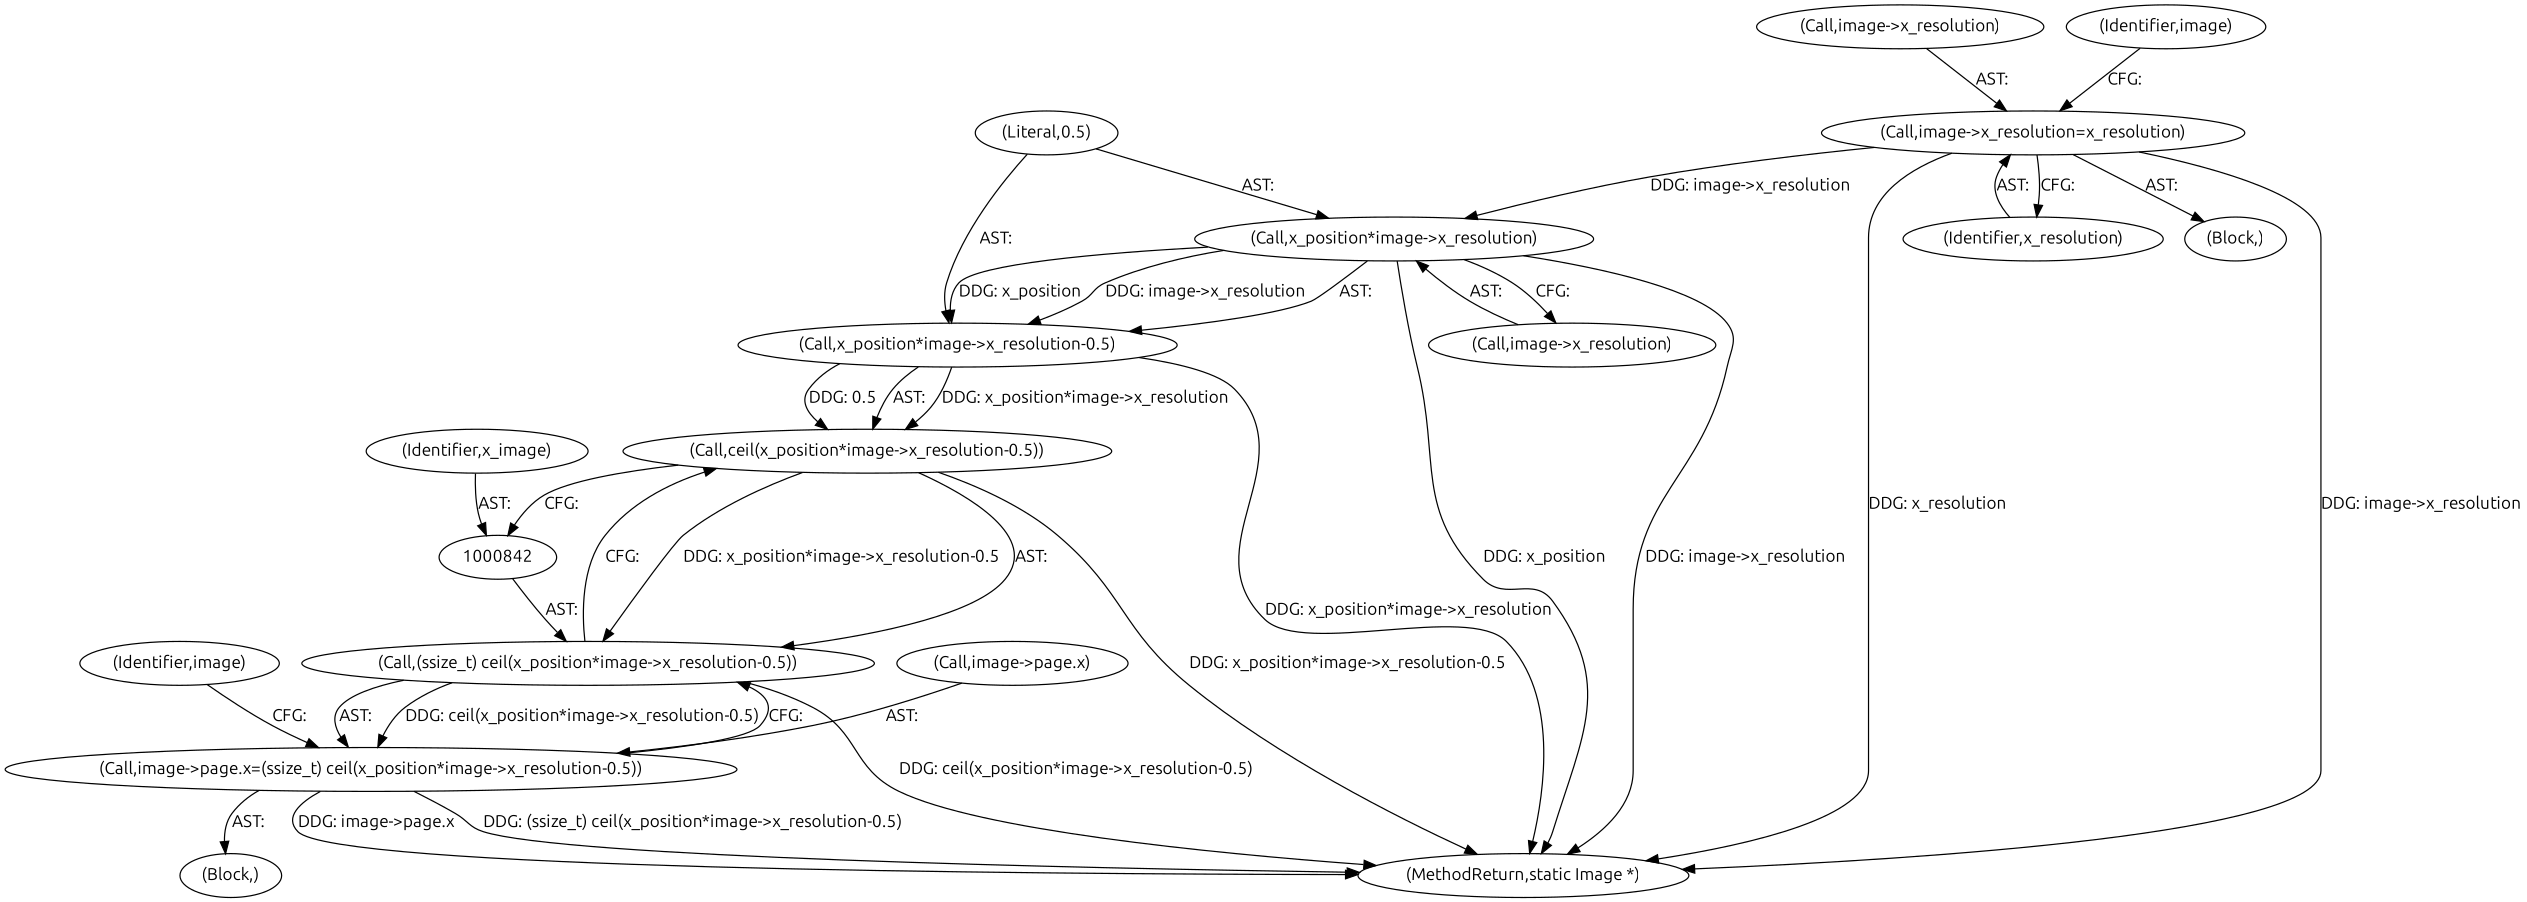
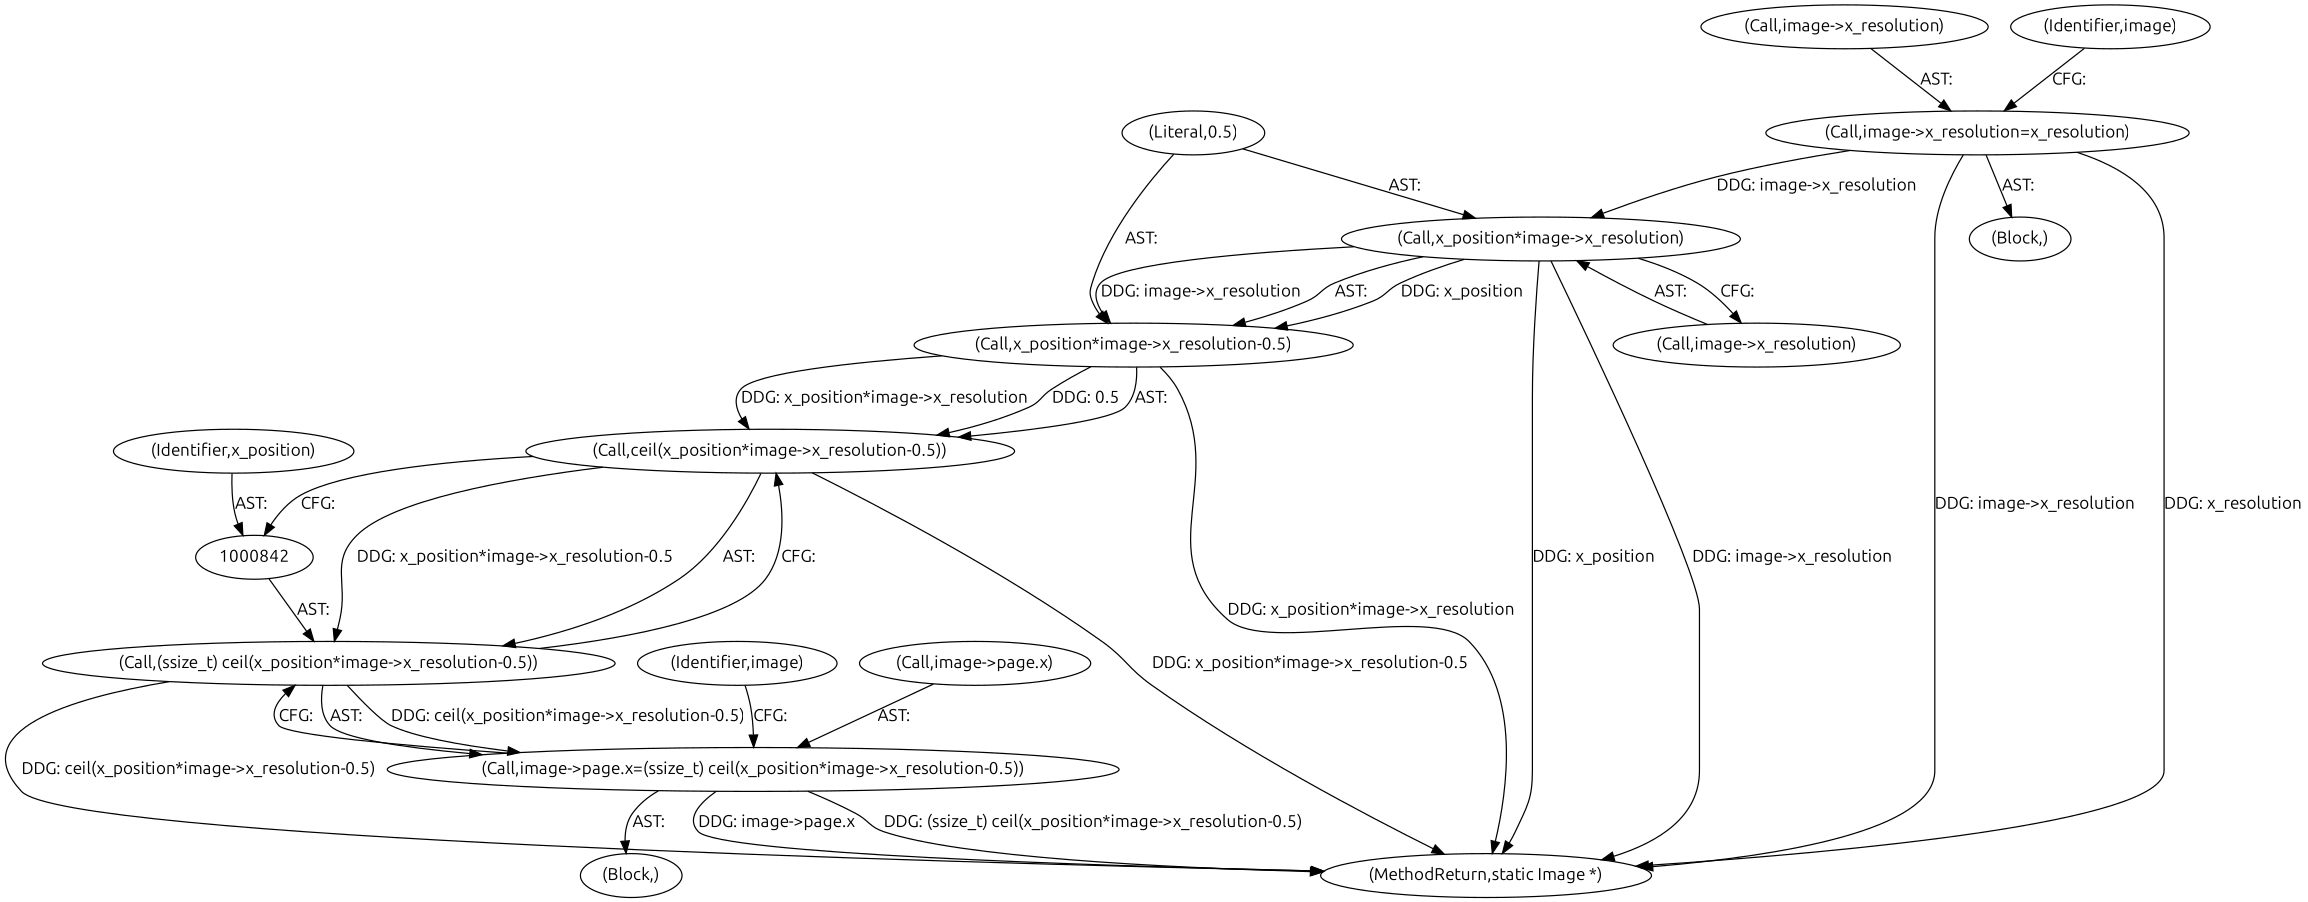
(2033, 239) -> none
(477, 451) -> (234, 451)
